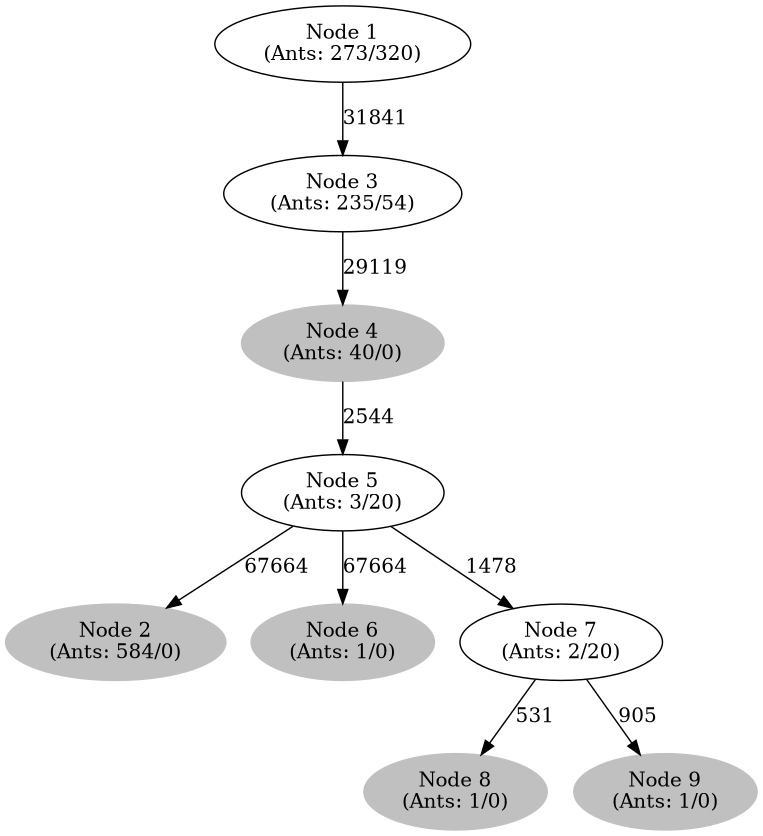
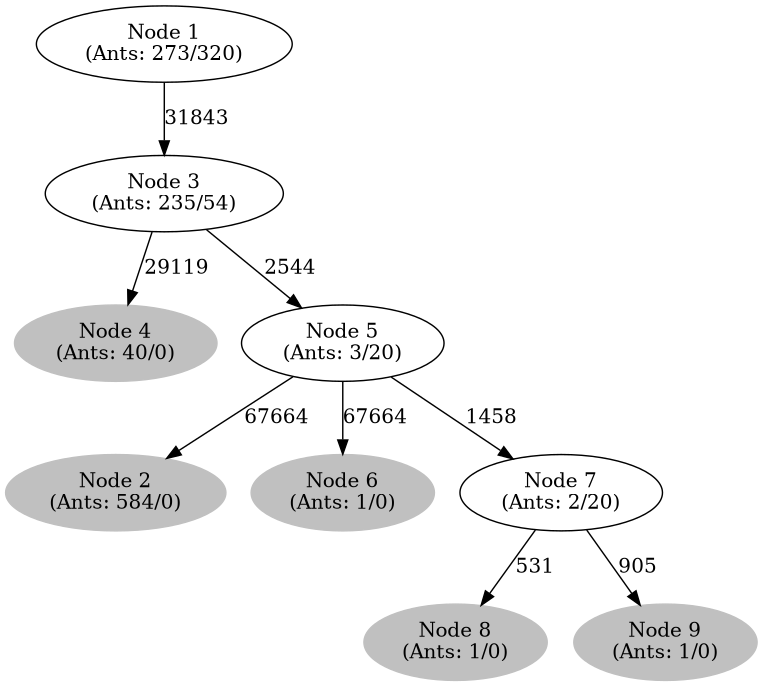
(376, 119) -> (197, 119)
(343, 411) -> (248, 264)
(492, 567) -> (492, 418)
